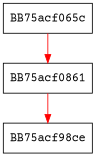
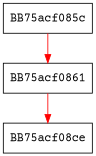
(48, 18) -> (48, 18)
(48, 138) -> (48, 138)
